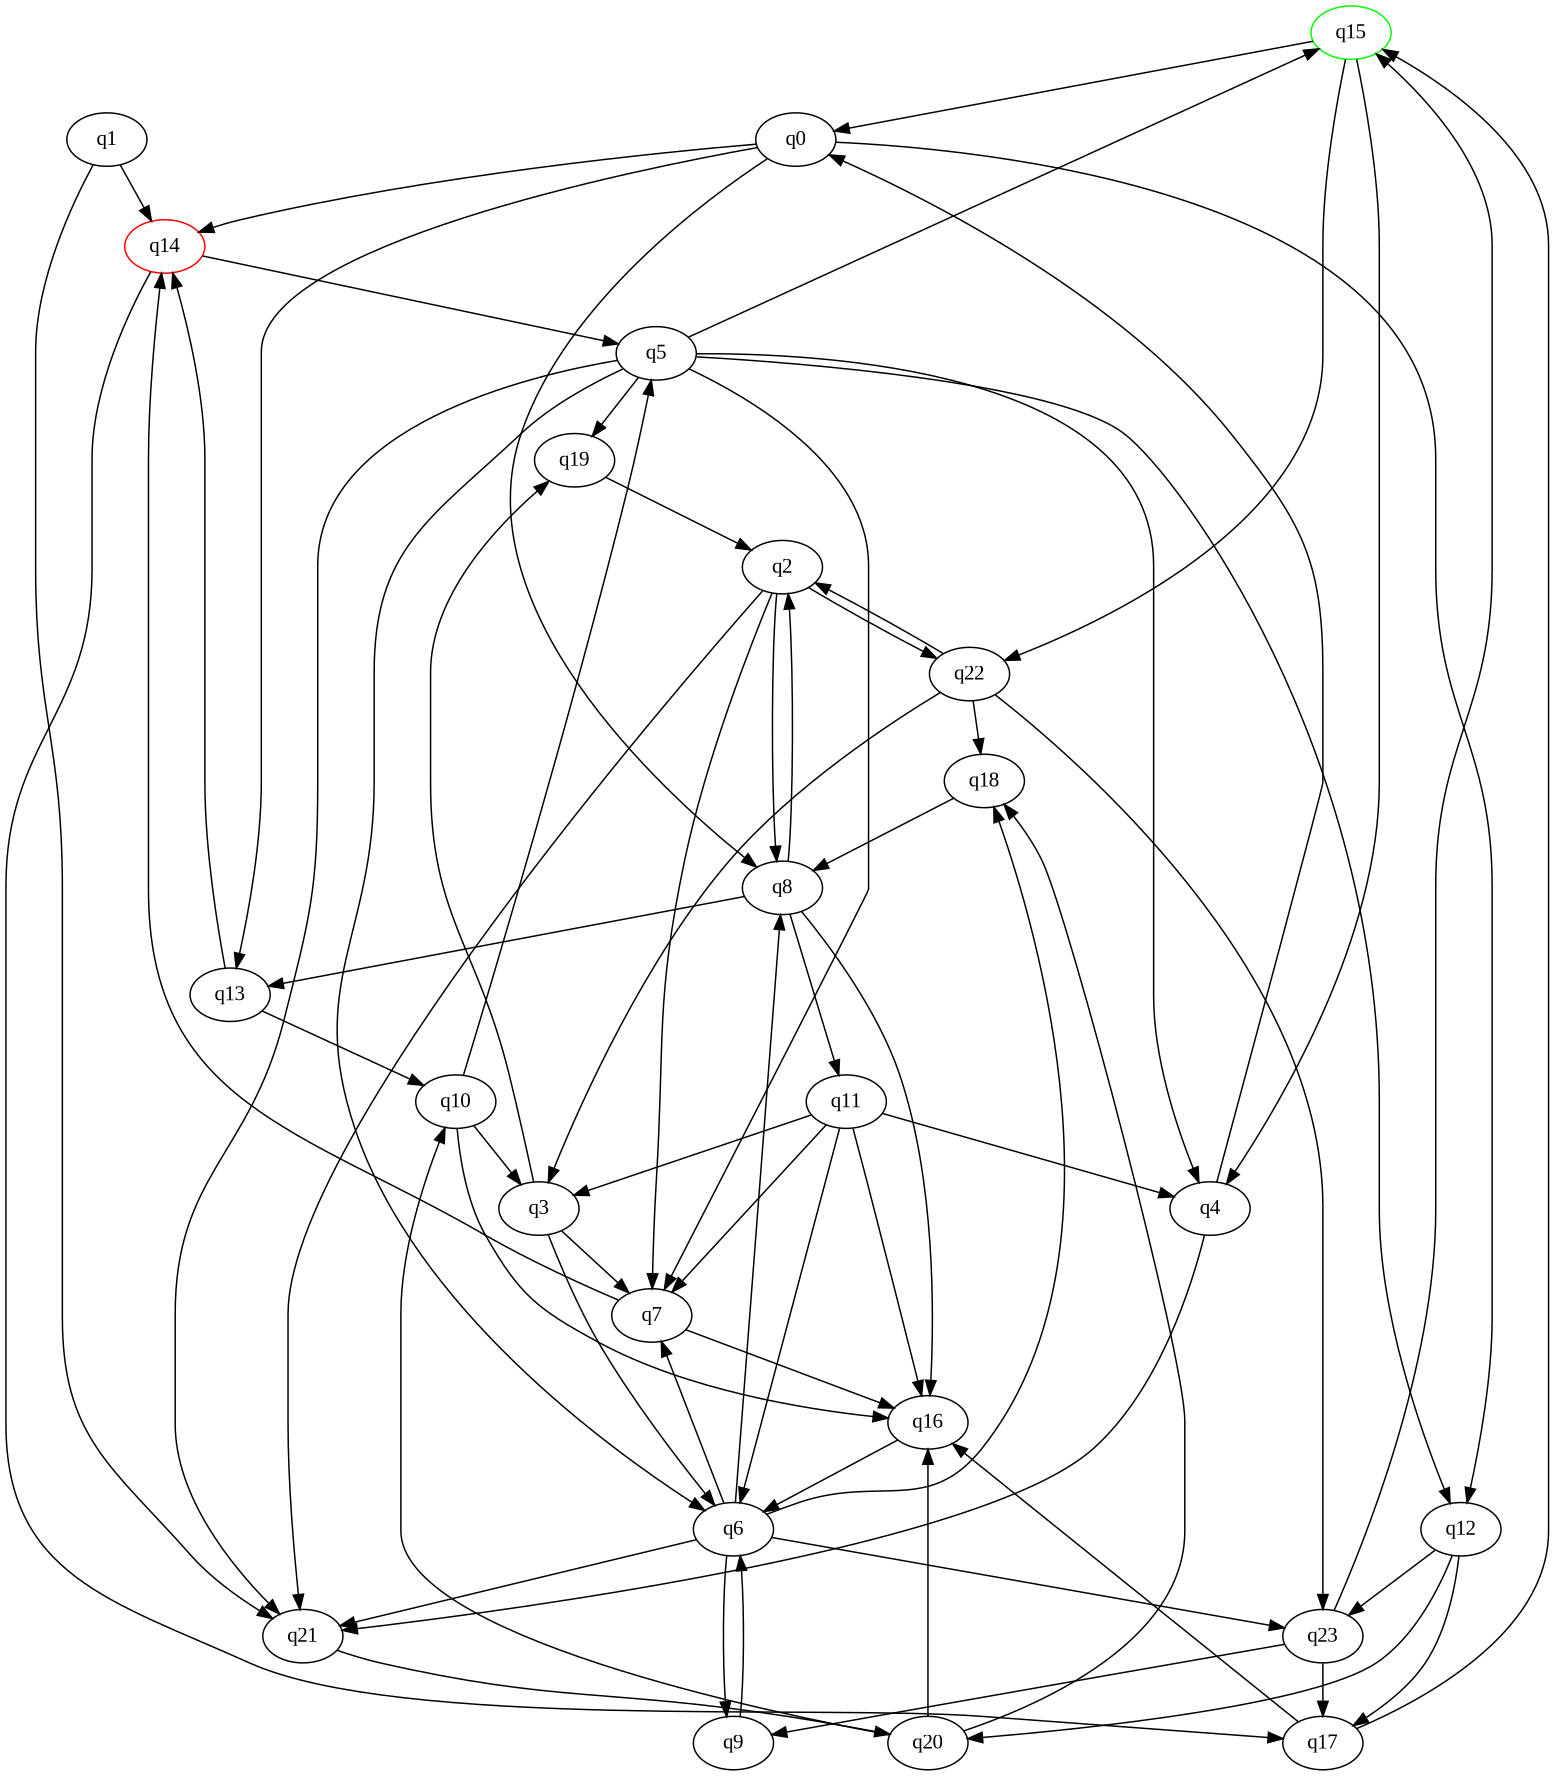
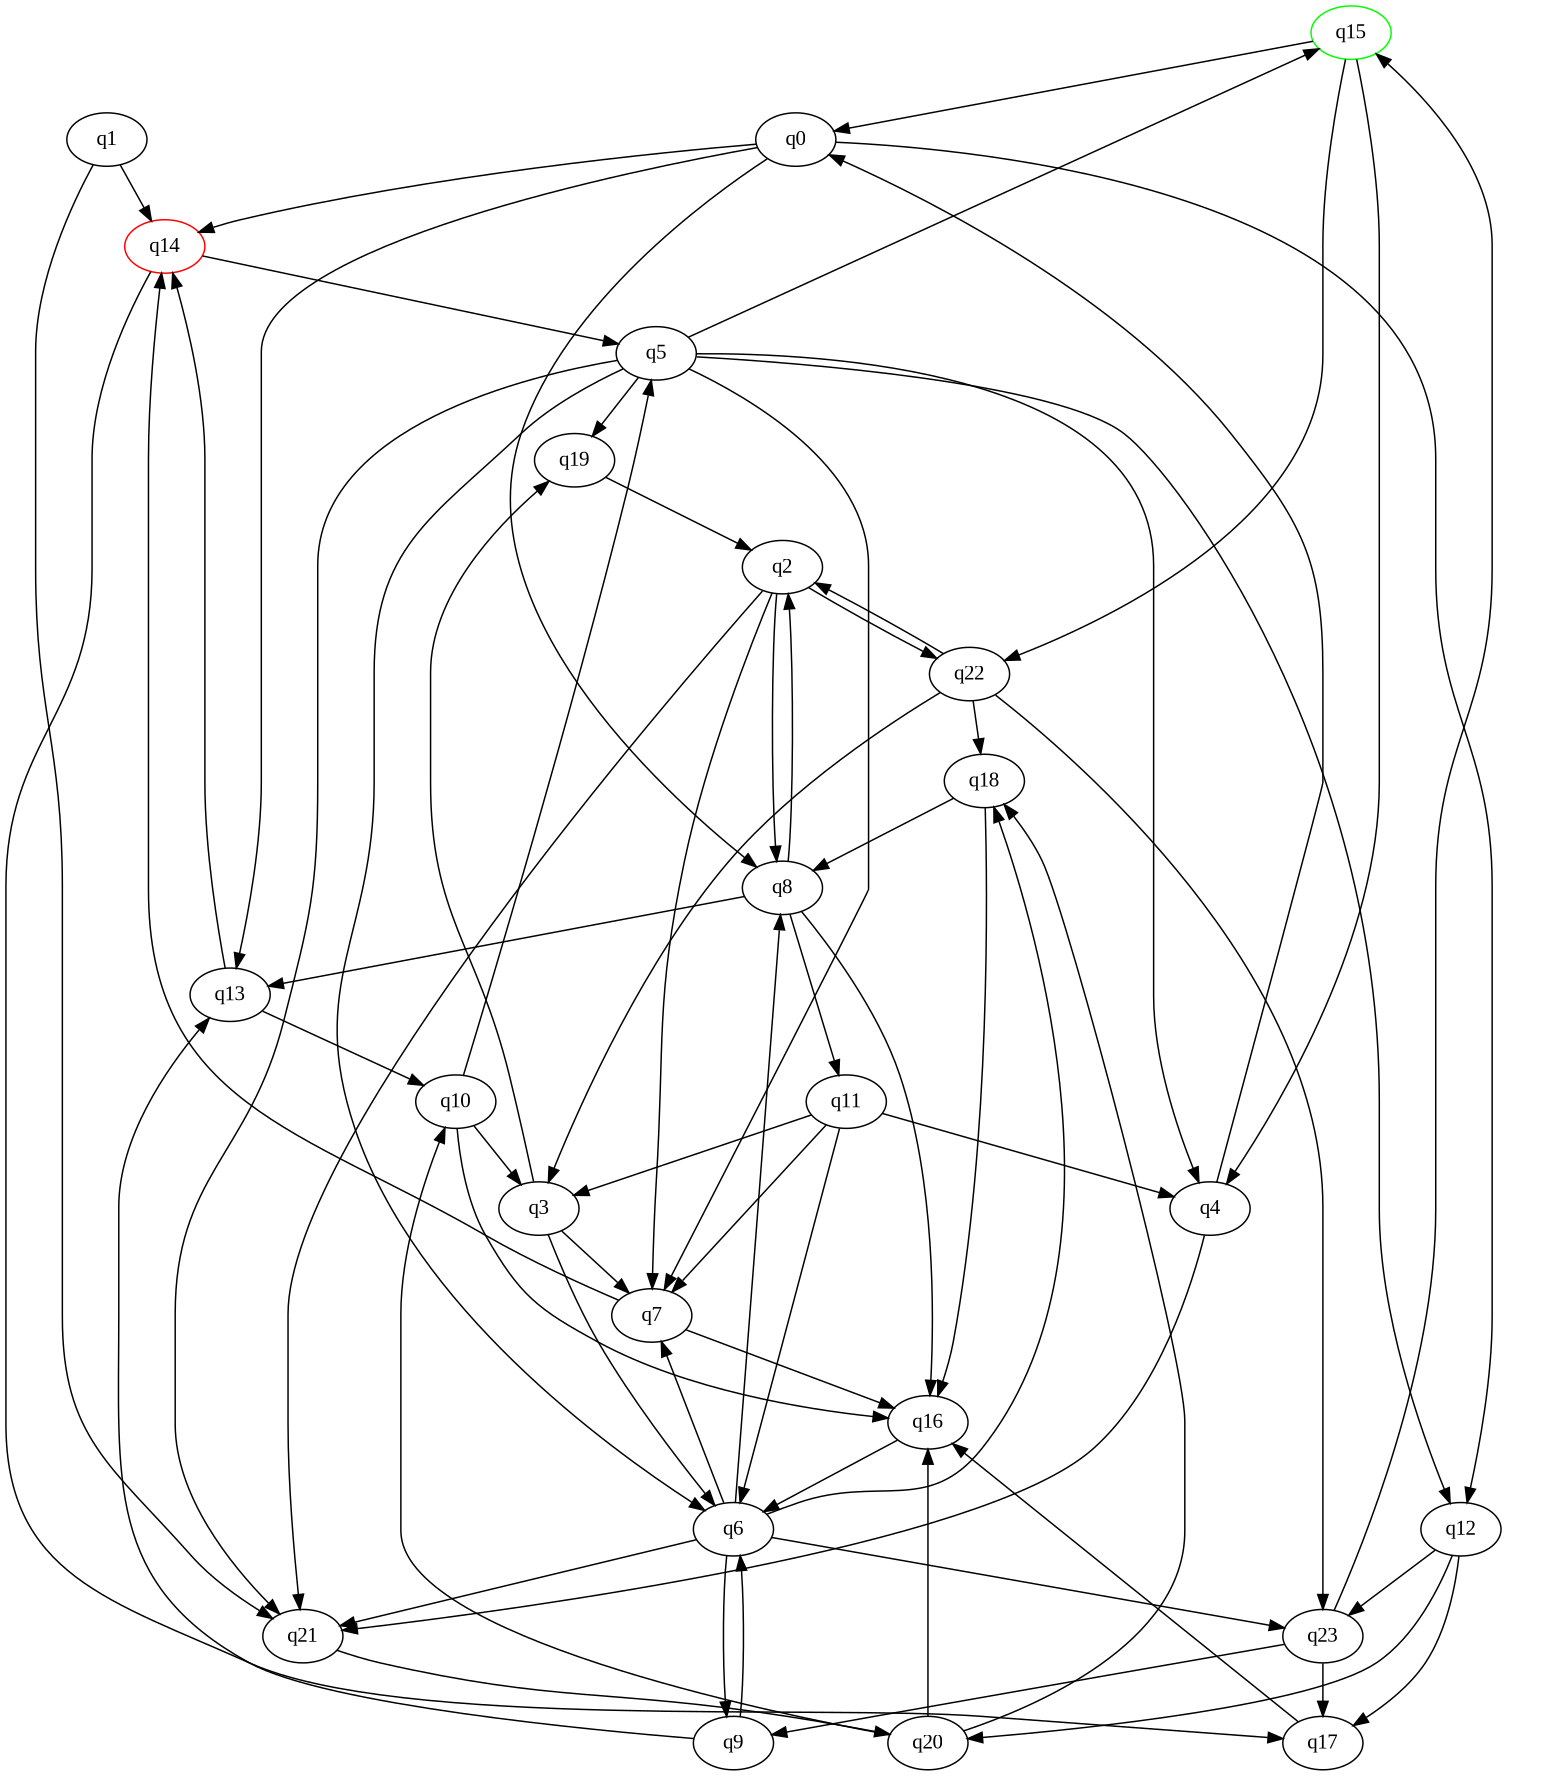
(1549, 907) -> none
(886, 1255) -> (981, 1096)
none -> (157, 1580)
